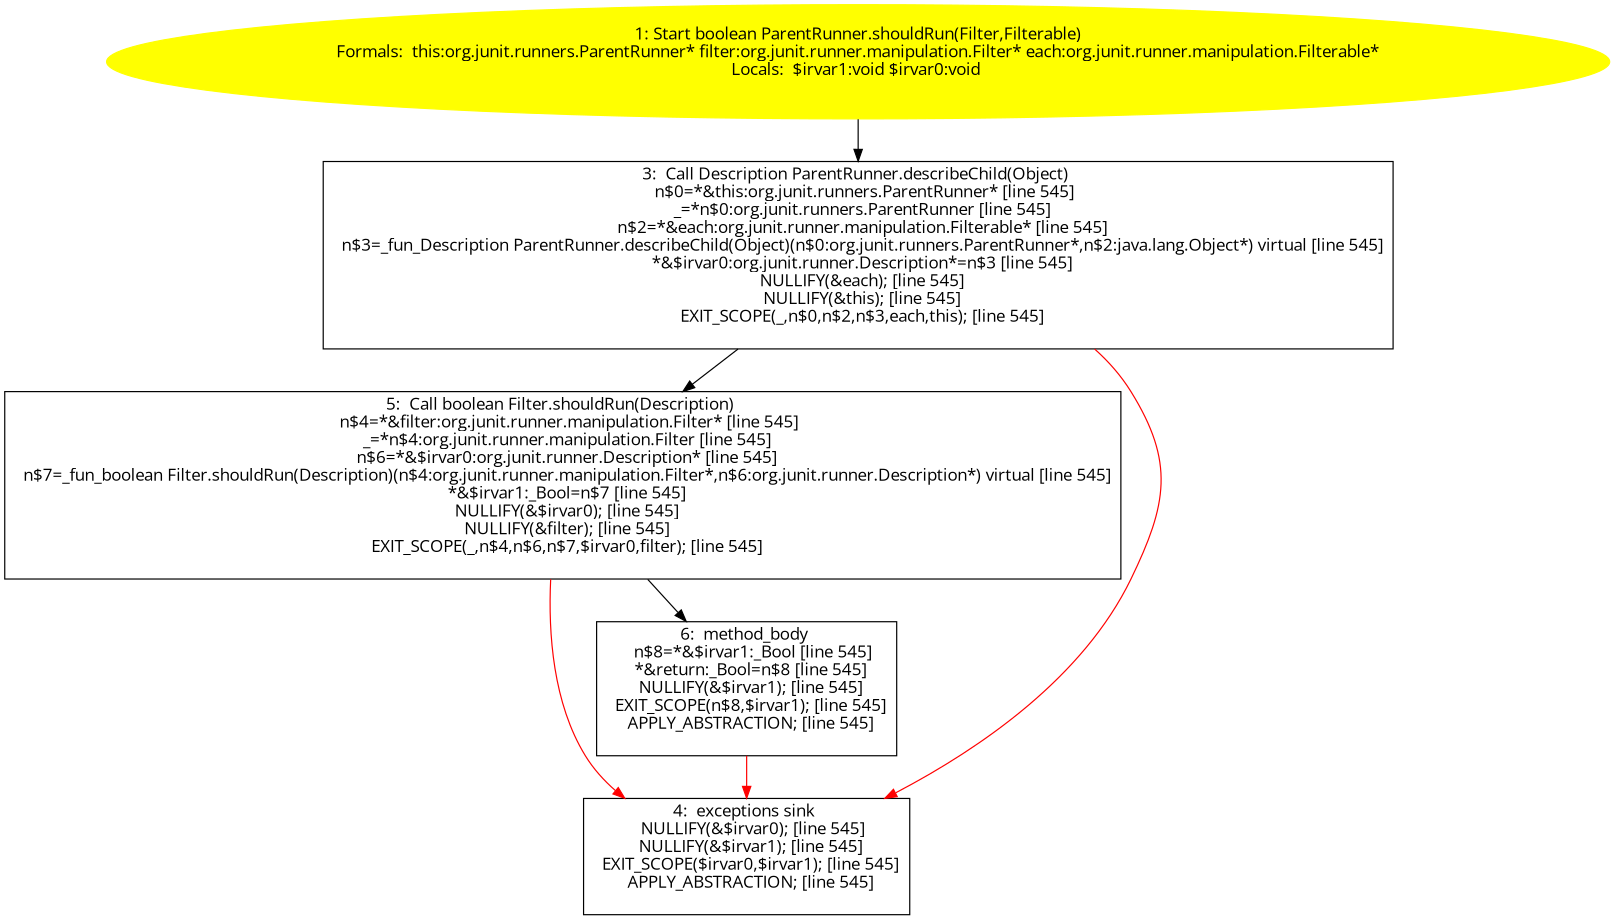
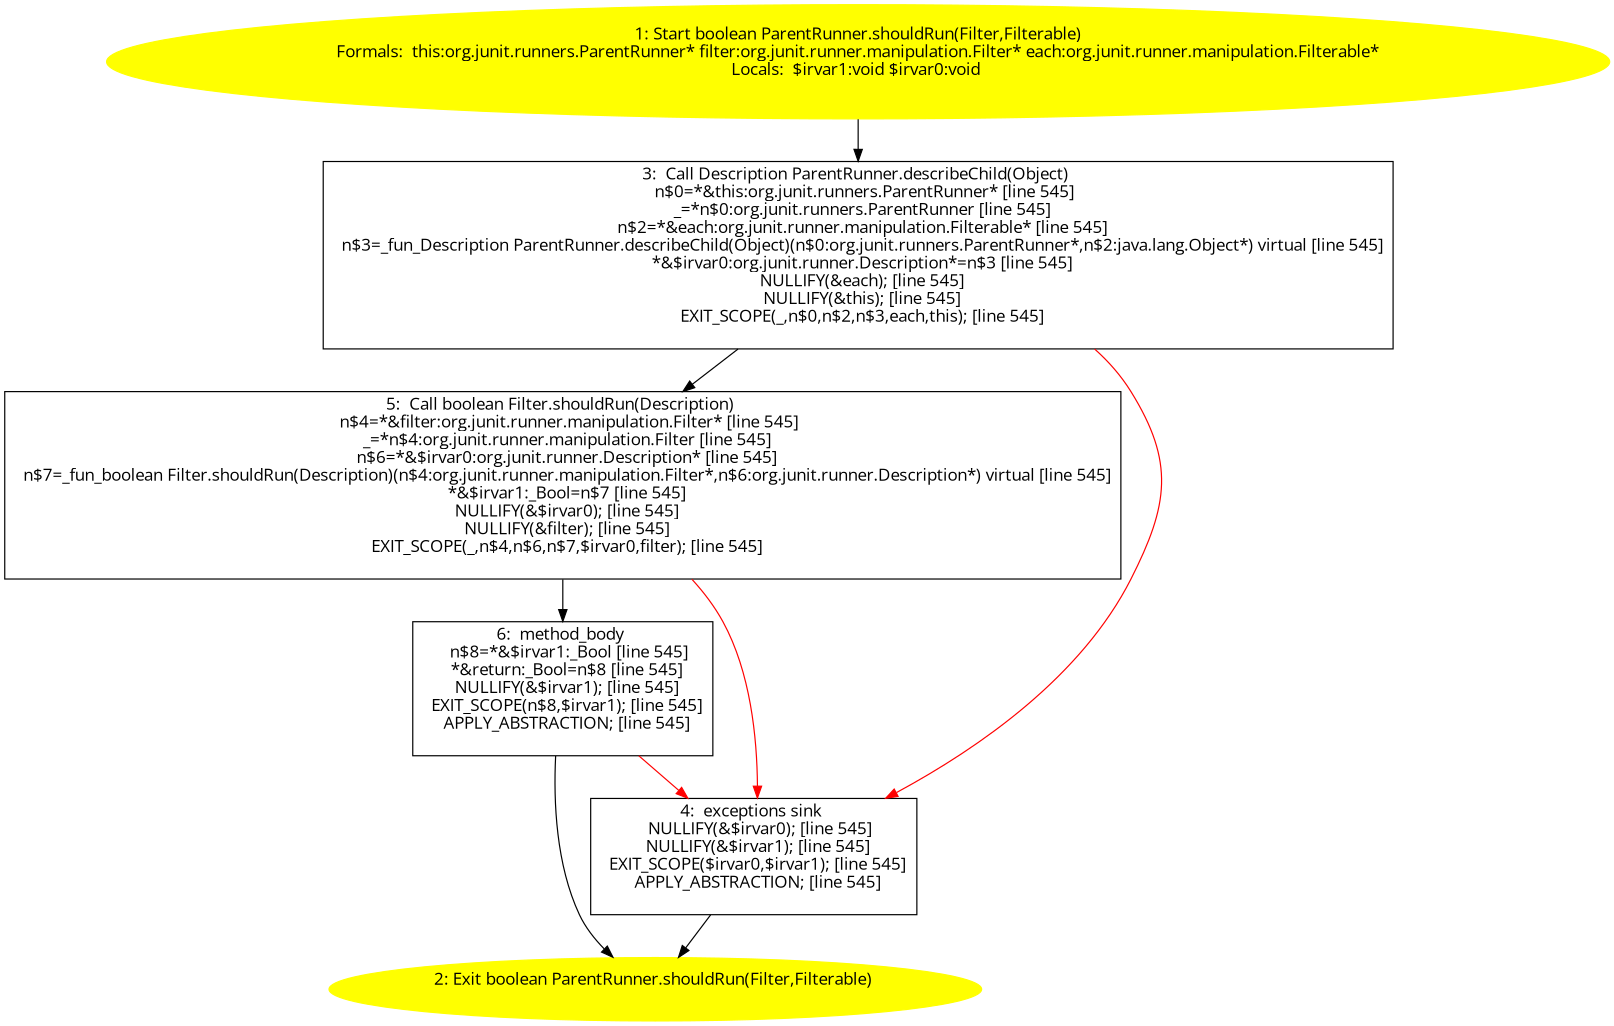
none -> (655, 989)
